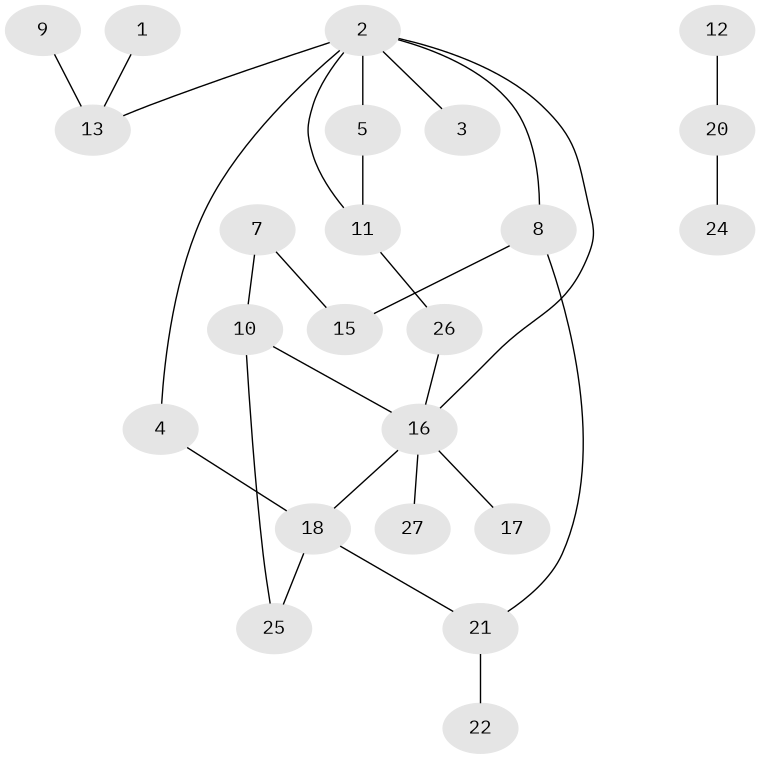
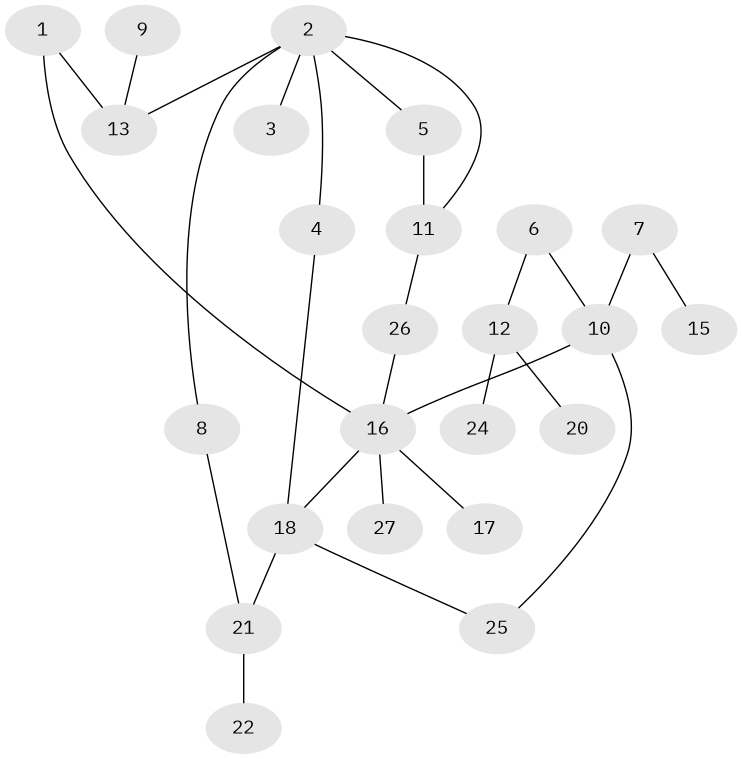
(717, 180) -> (491, 369)
(588, 202) -> (157, 264)
none -> (535, 230)
(442, 280) -> none
